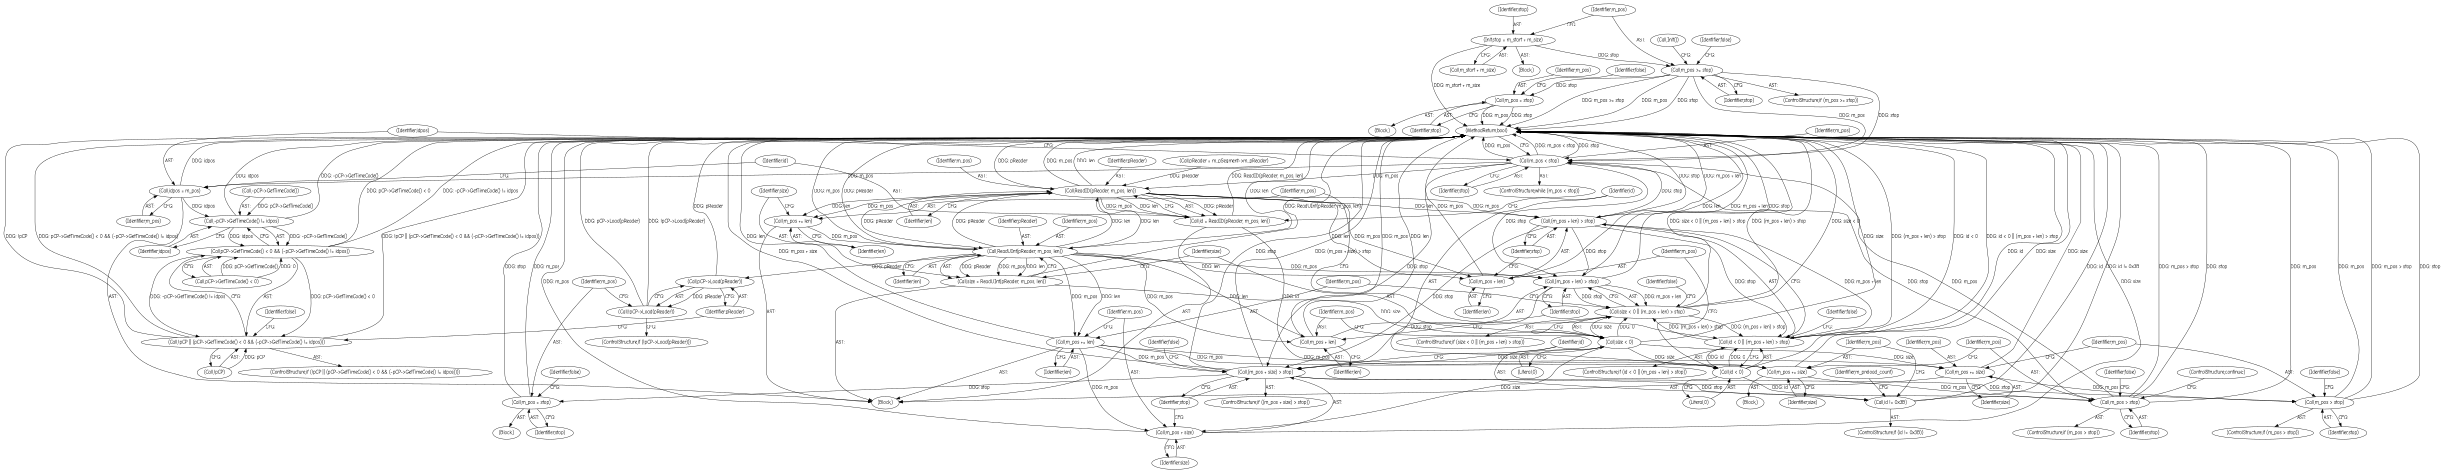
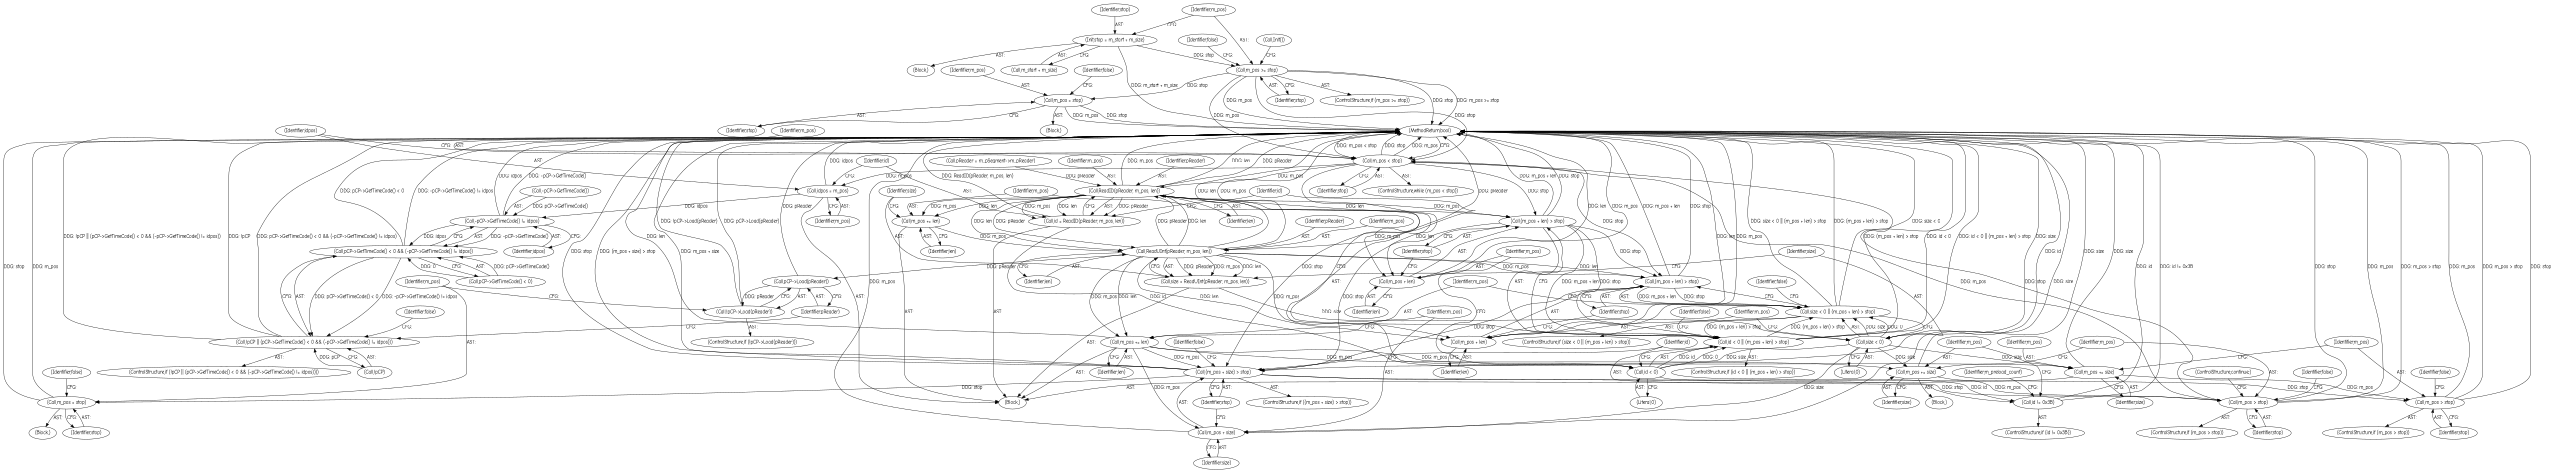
(1237, 237) -> none
(652, 327) -> (754, 327)
